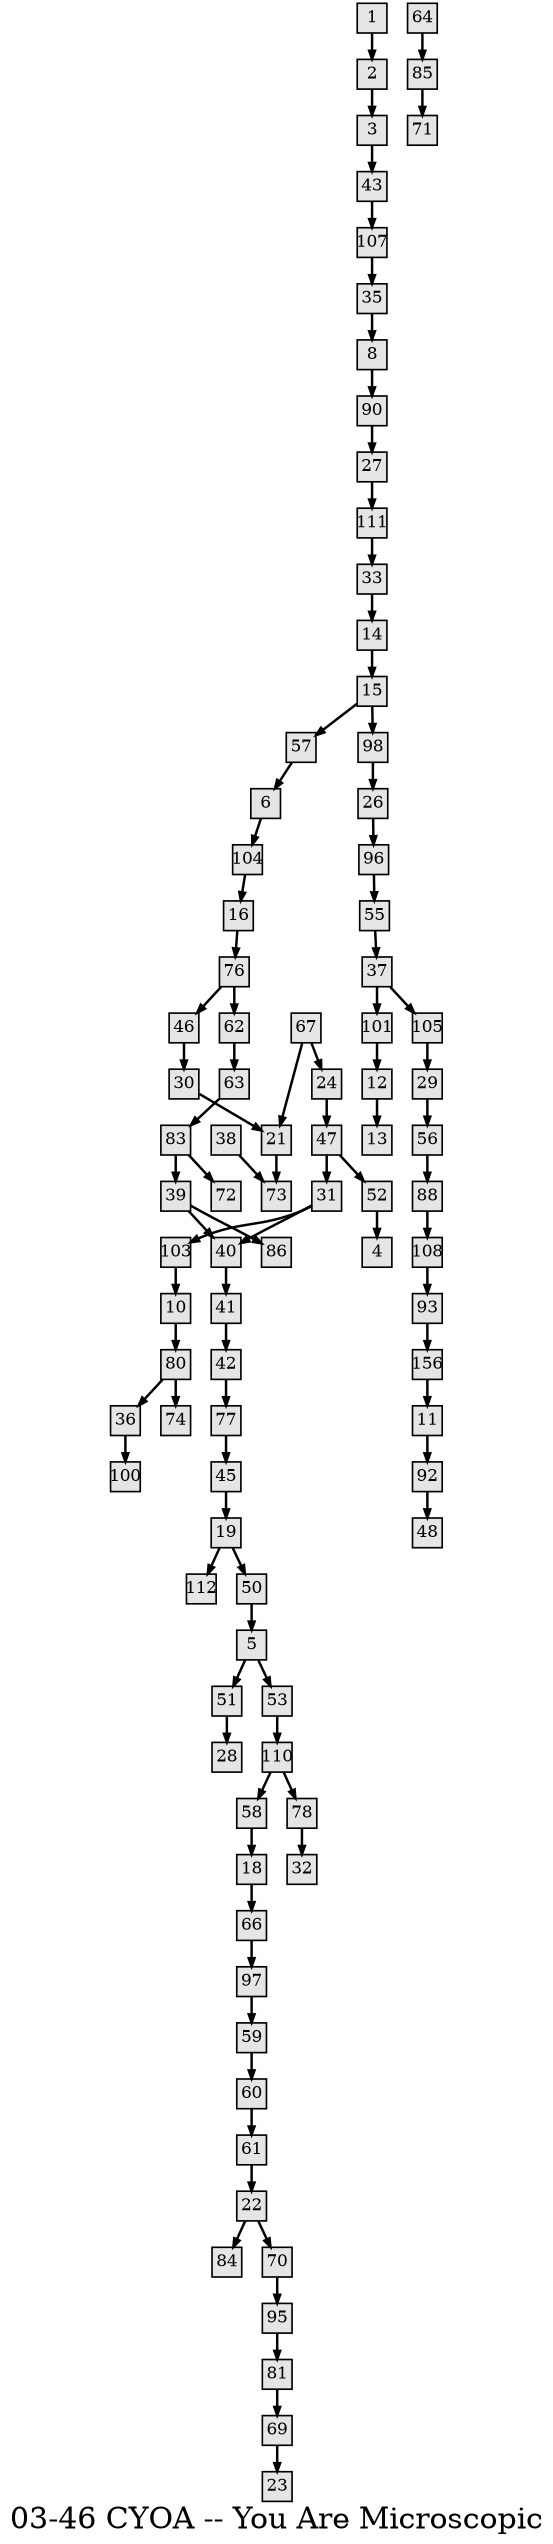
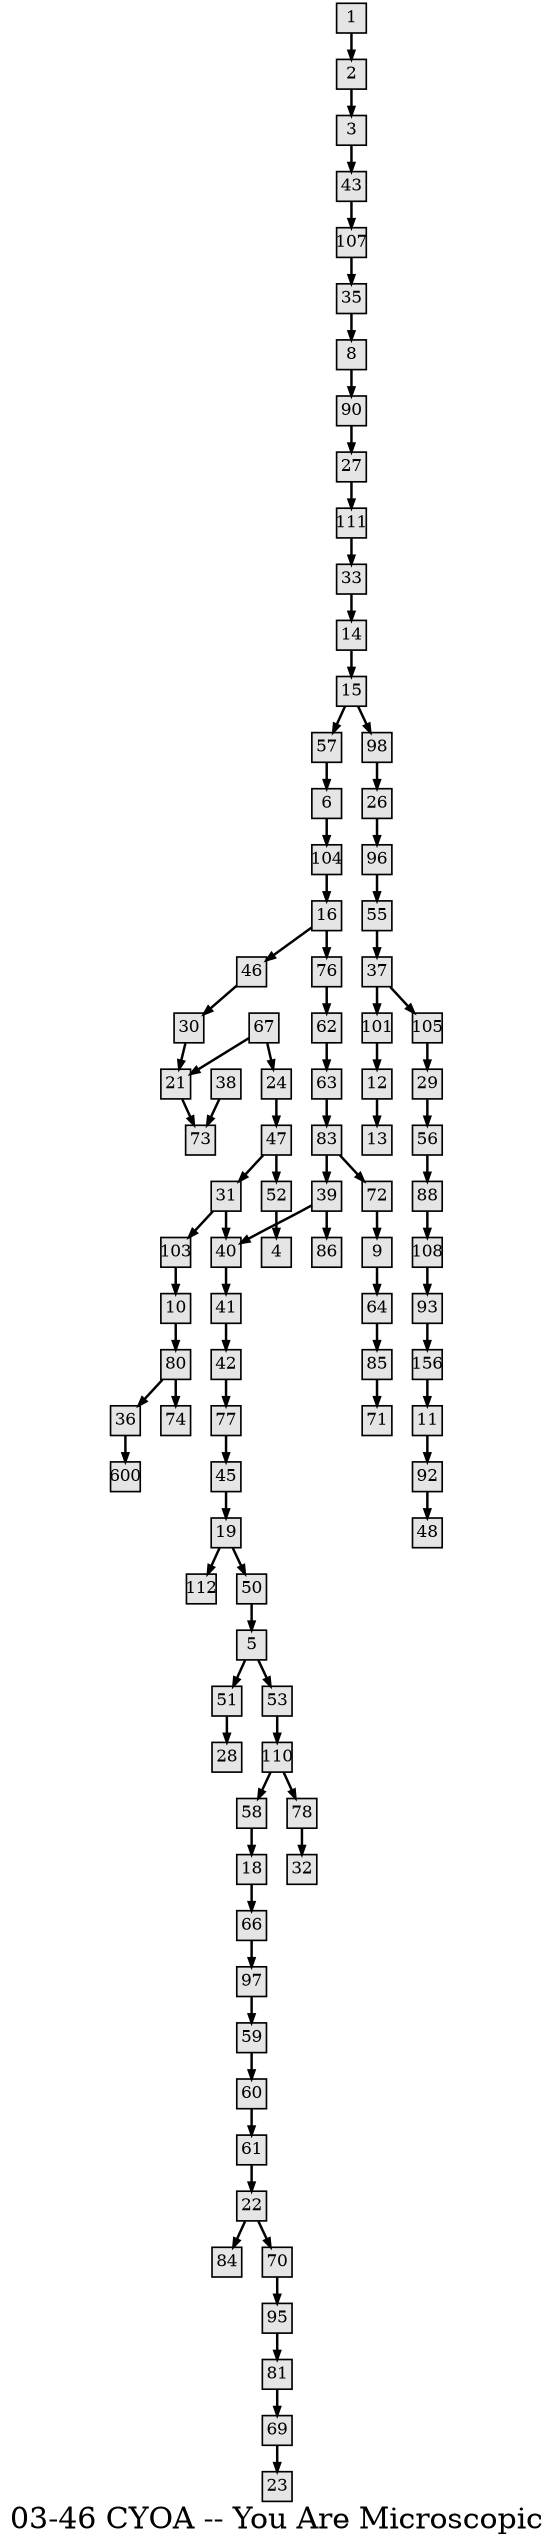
(212, 997) -> (292, 941)
none -> (377, 1252)
(125, 1477) -> (125, 1477)
